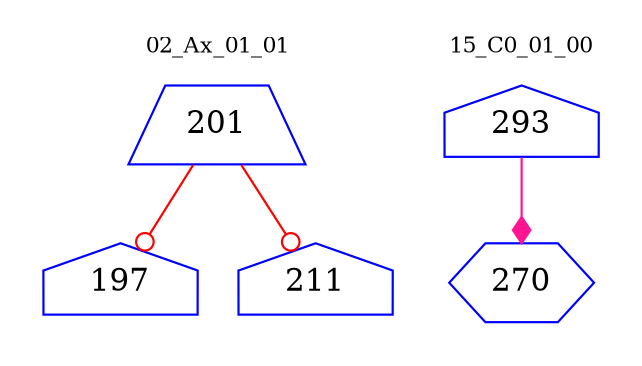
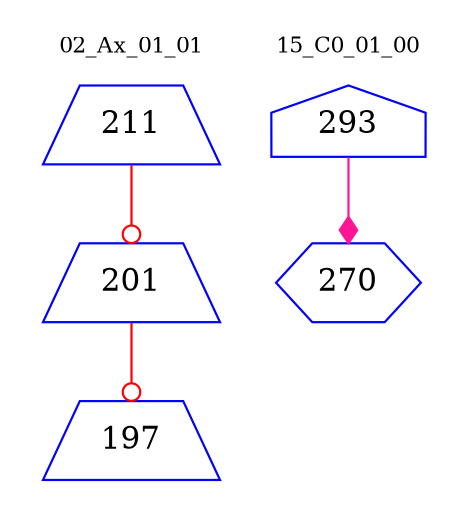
(264, 200) -> (132, 195)
(121, 283) -> (132, 441)
(316, 283) -> (132, 125)
